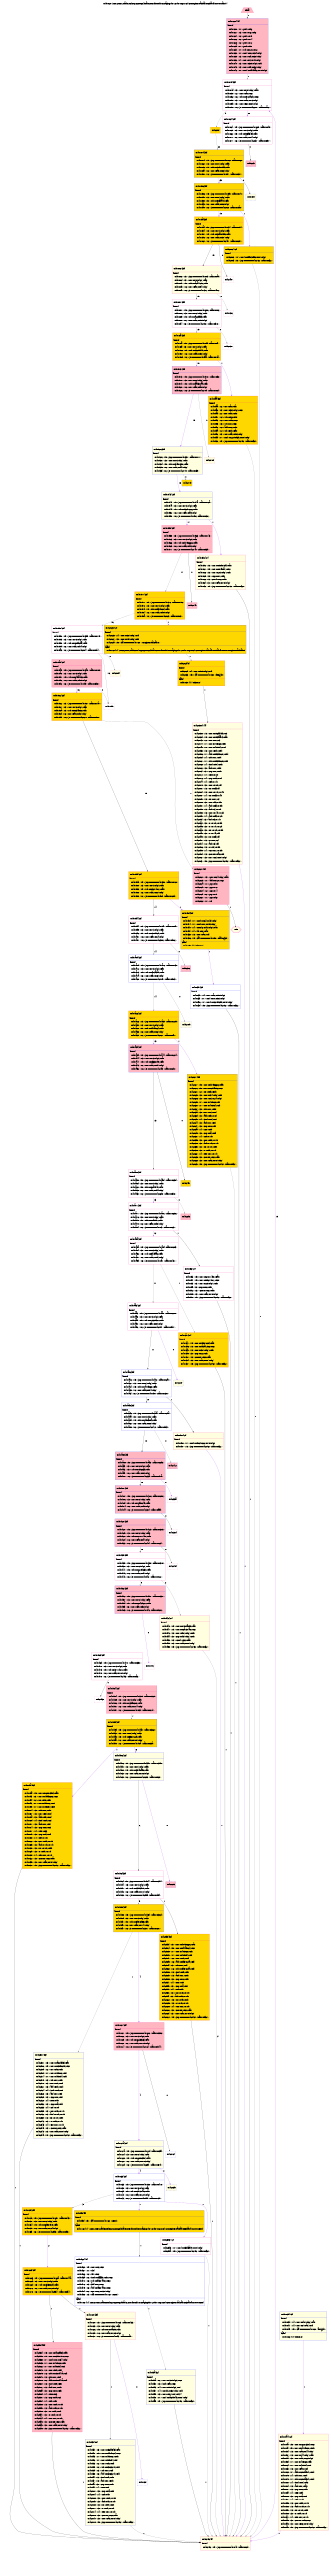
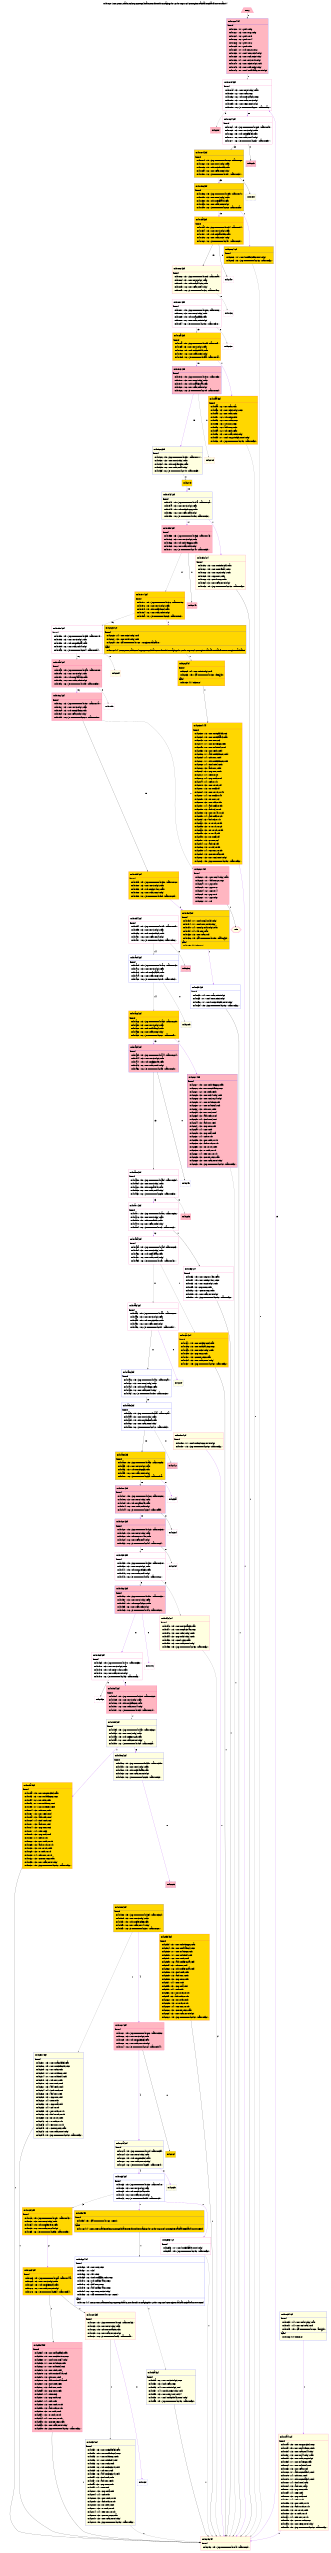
(247, 10) -> (247, 10)
(215, 130) -> (215, 130)
(217, 141) -> (233, 147)
(197, 296) -> none
(178, 483) -> (187, 488)
(106, 677) -> (77, 656)
(77, 707) -> (77, 707)
(217, 793) -> (217, 793)
(154, 907) -> none
(212, 1121) -> (212, 1121)
(186, 1183) -> (186, 1183)
(181, 1413) -> none
(140, 1466) -> (140, 1466)
none -> (140, 1515)
none -> (129, 1632)
none -> (124, 1682)
(132, 1733) -> (132, 1733)
(139, 1885) -> none
(171, 2154) -> (171, 2154)
